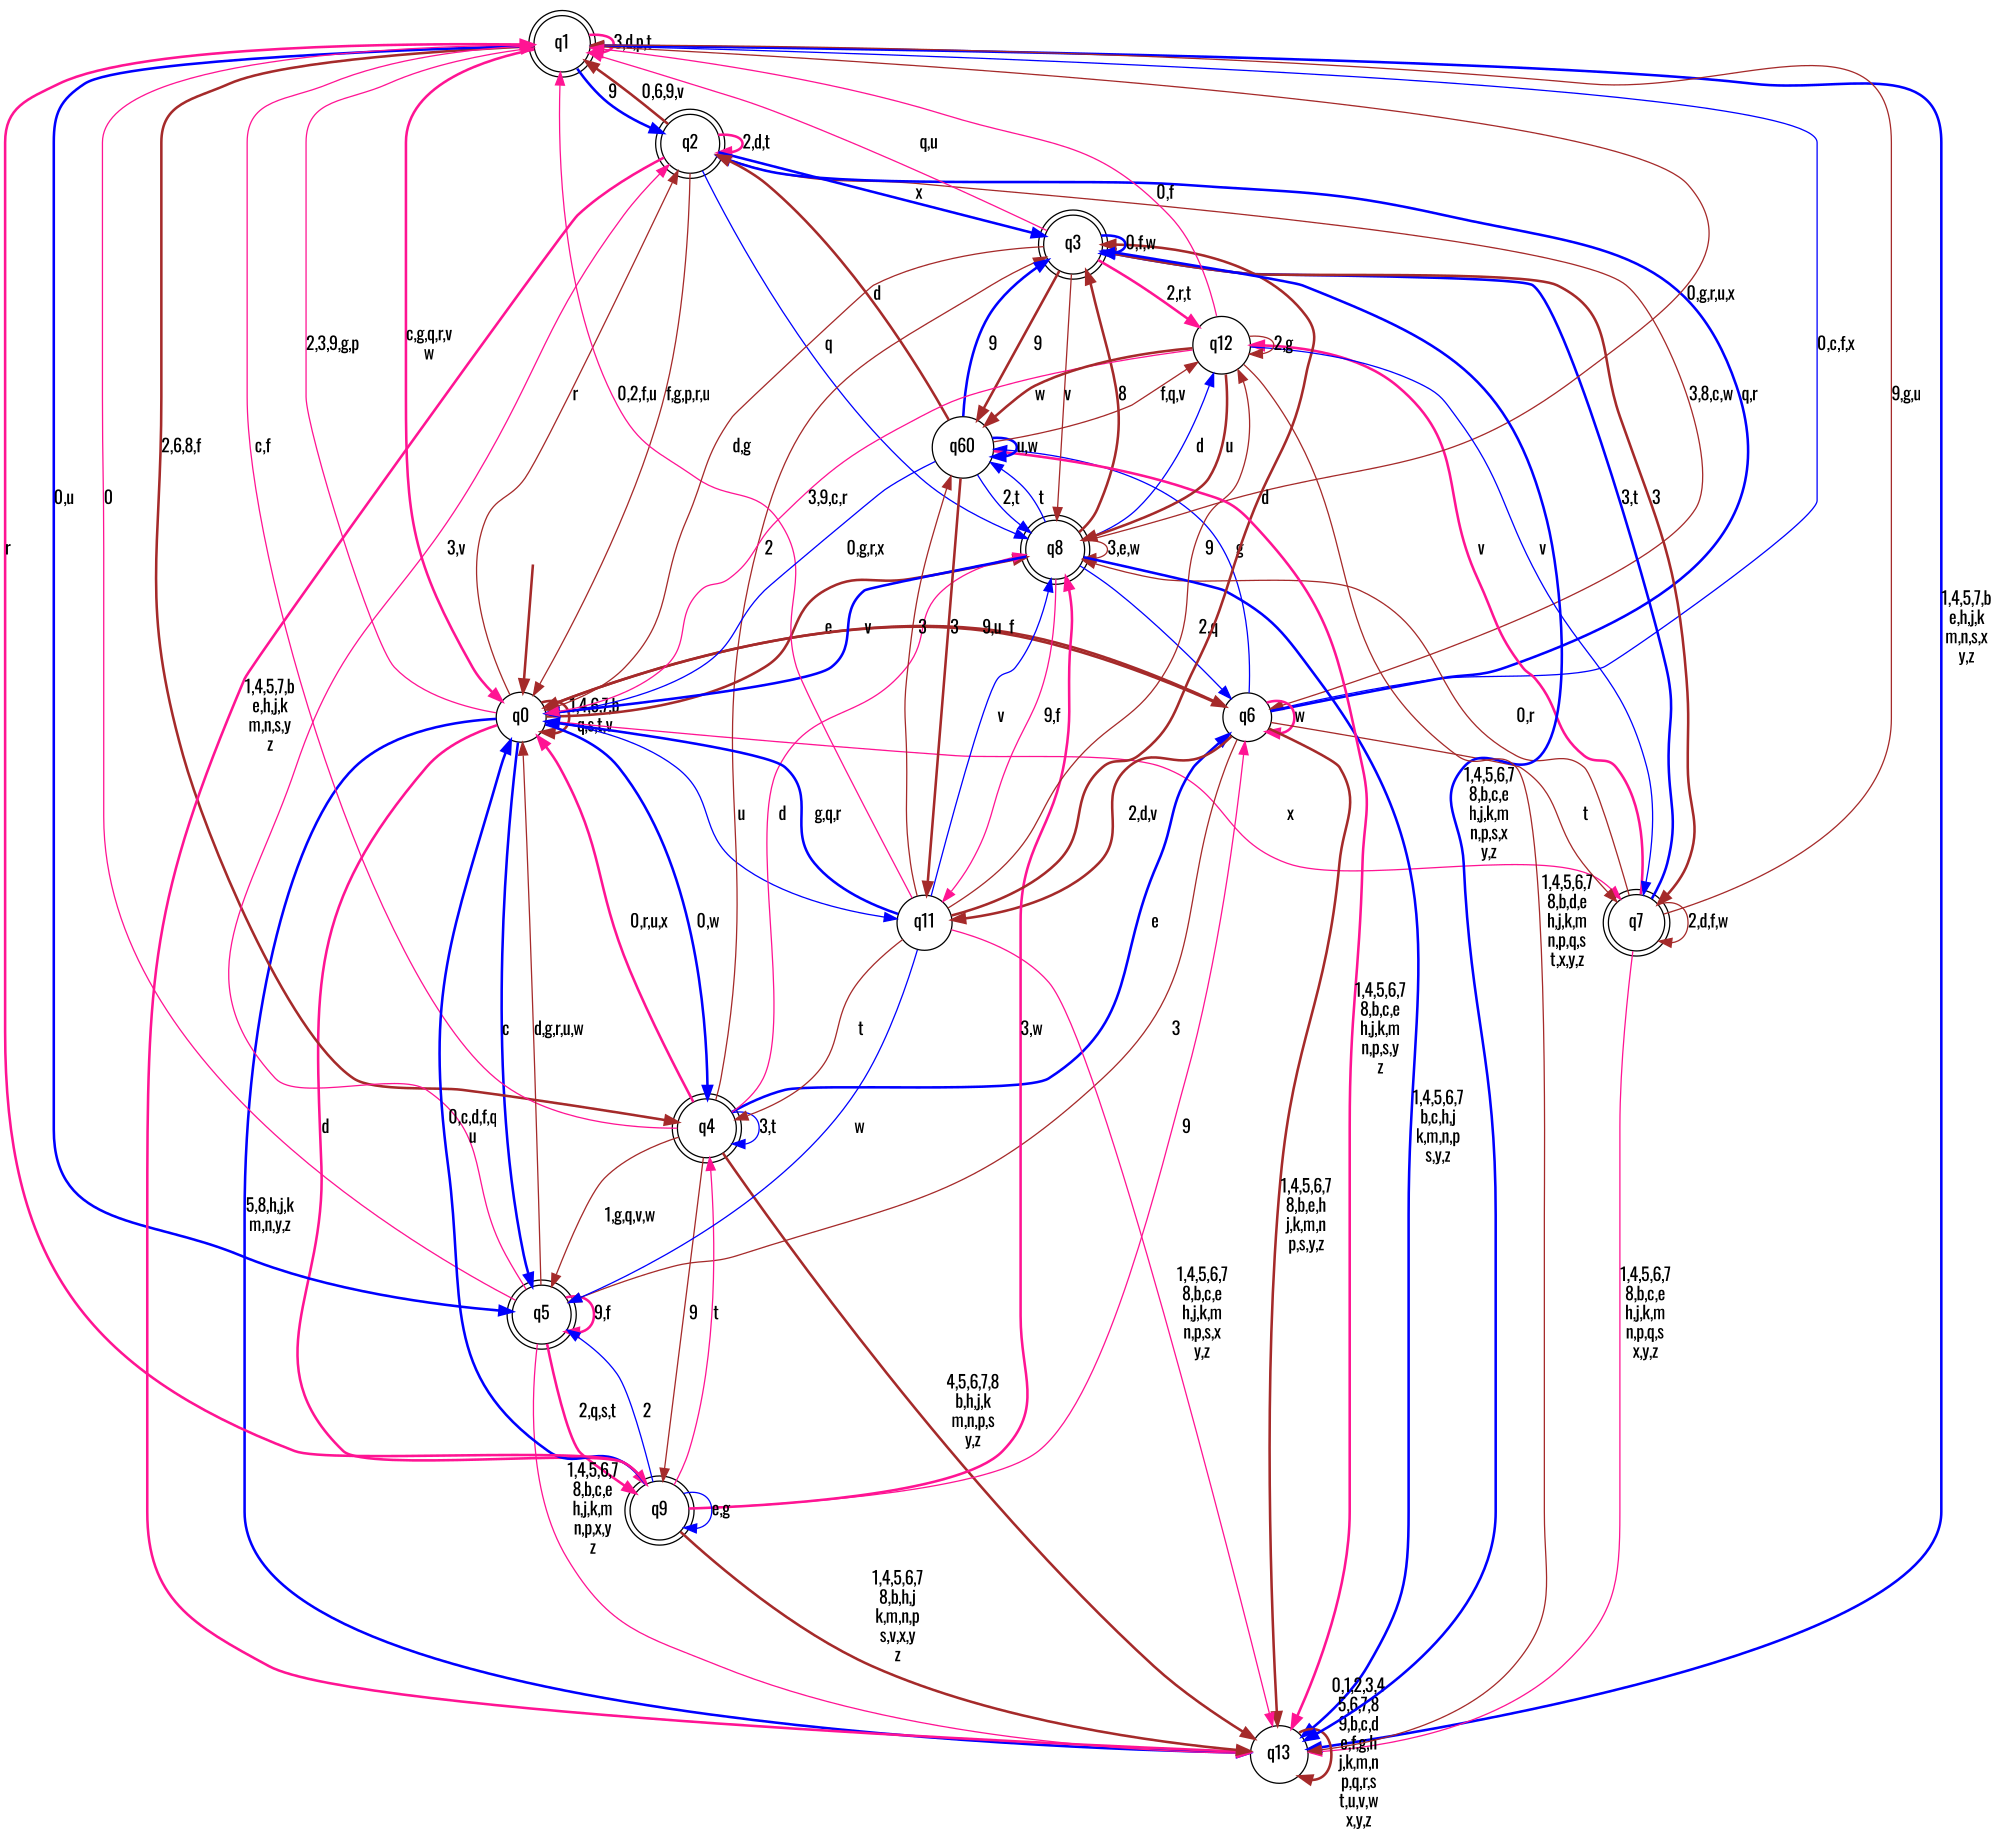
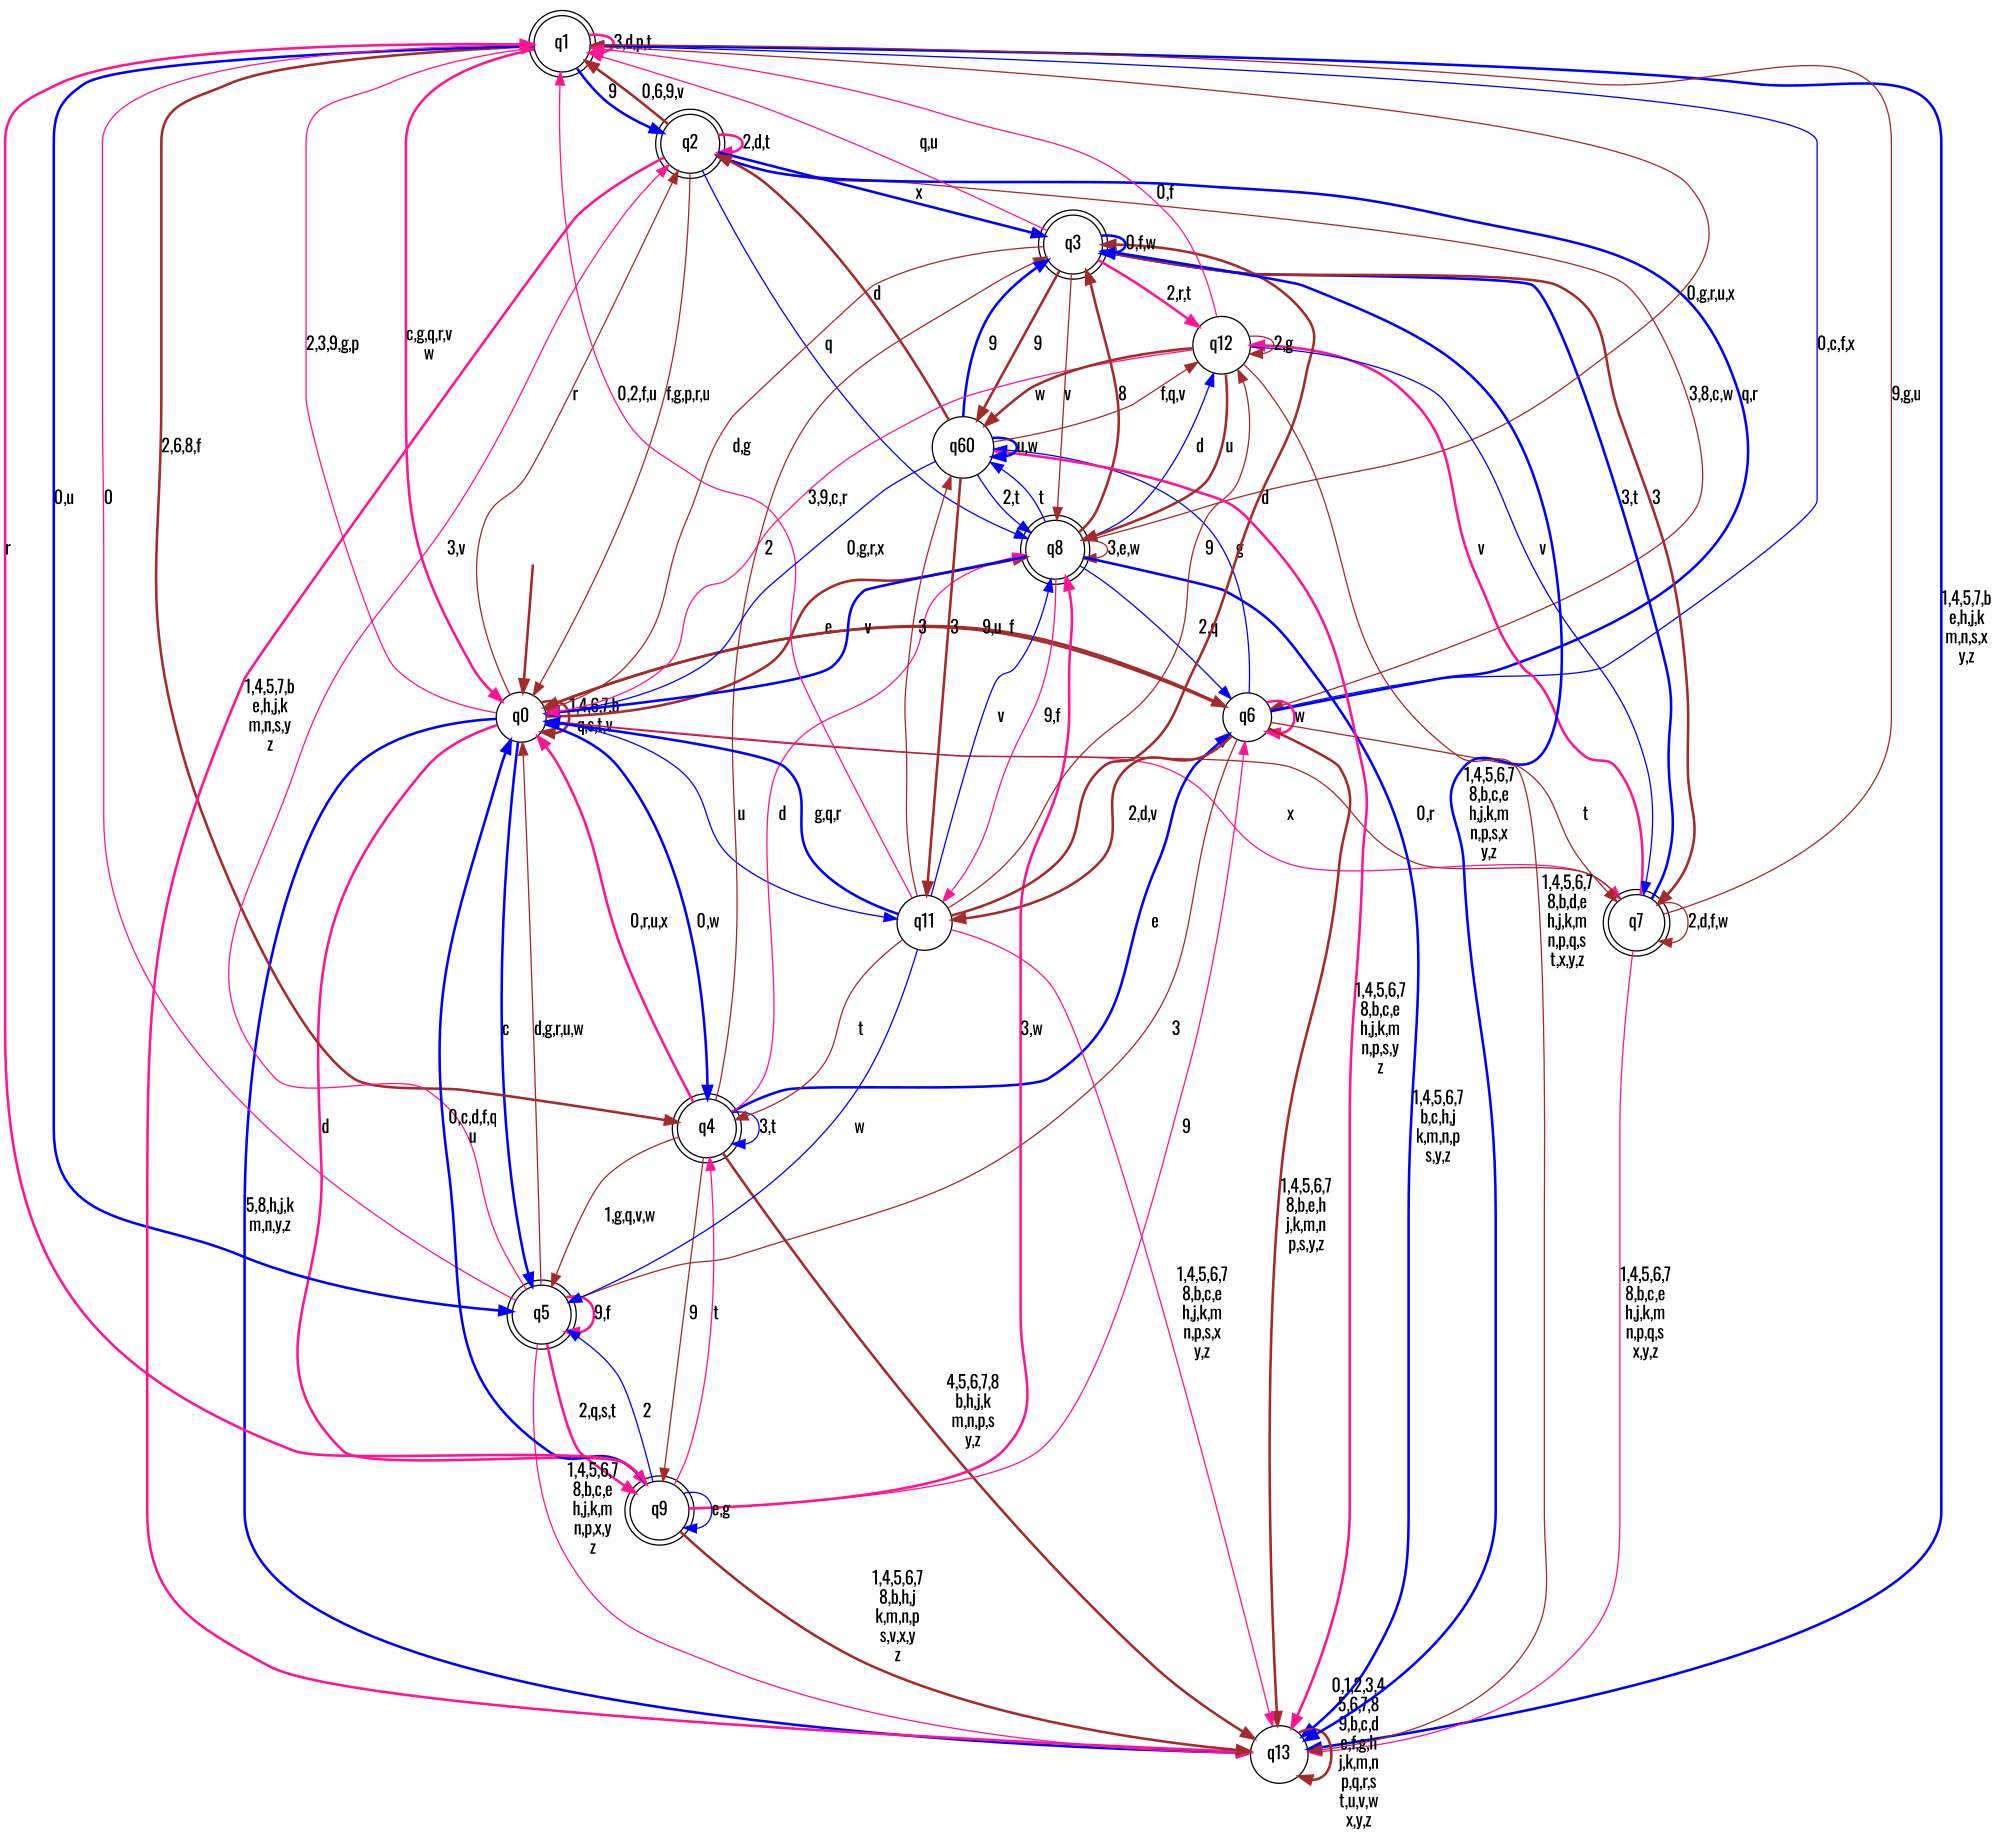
(274, 579) -> none
(1424, 645) -> (1277, 765)
